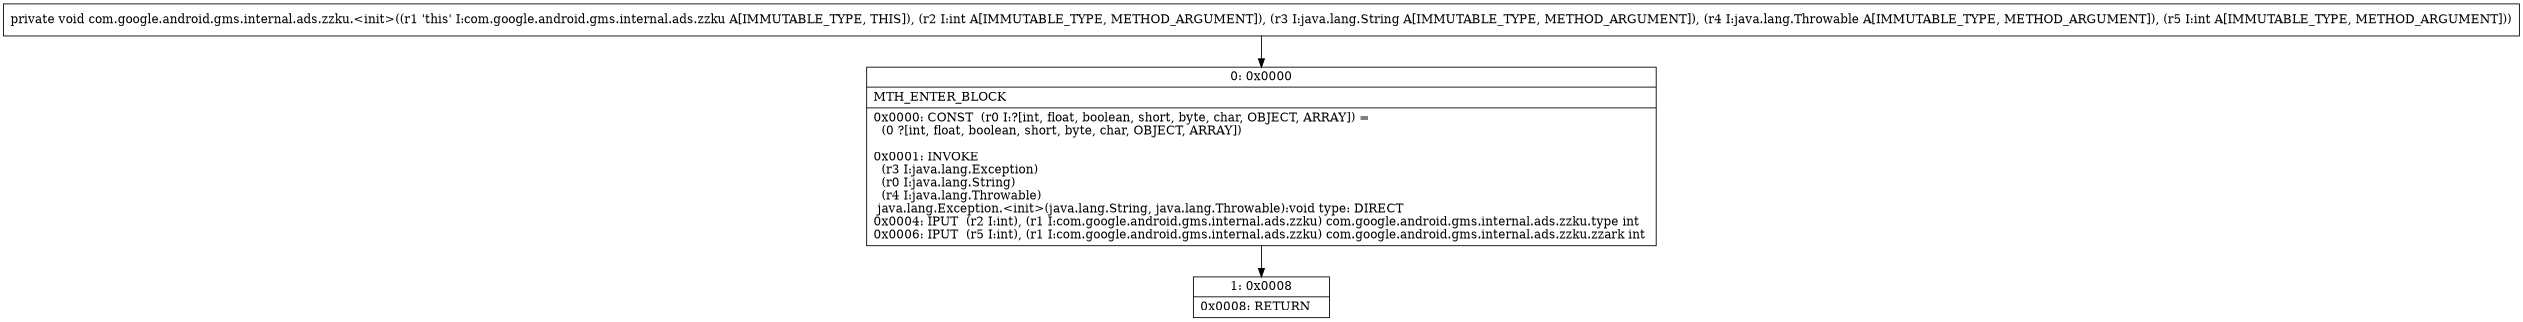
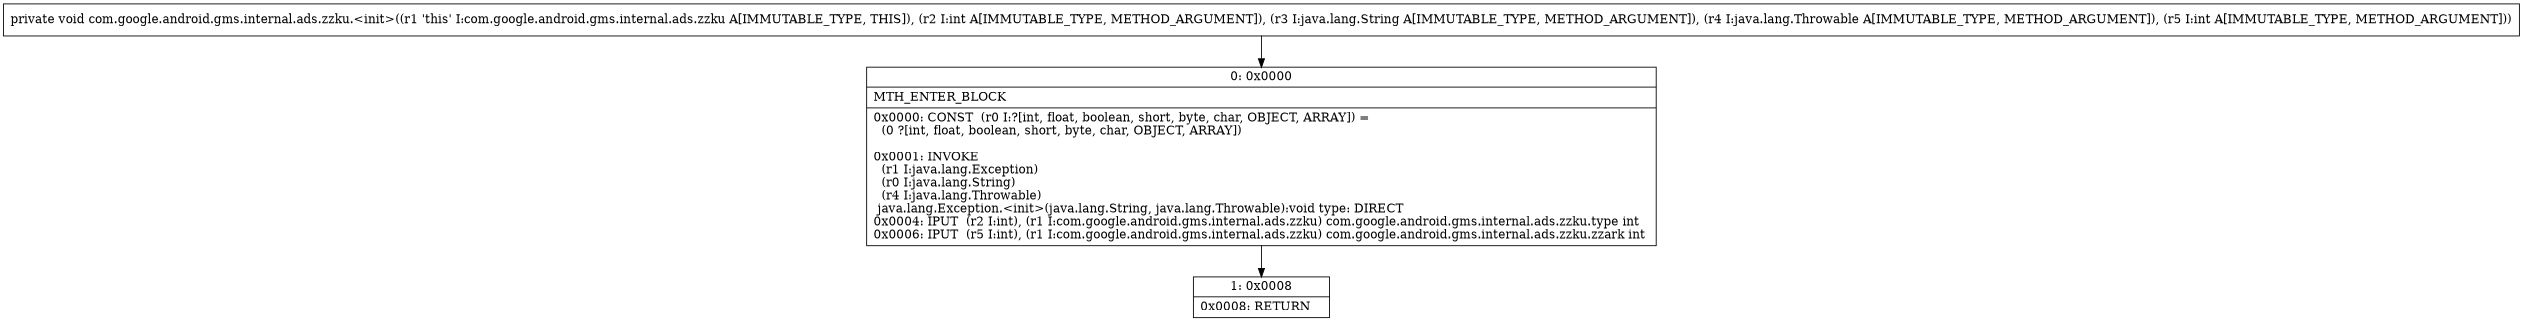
(956, 170) -> (956, 170)
